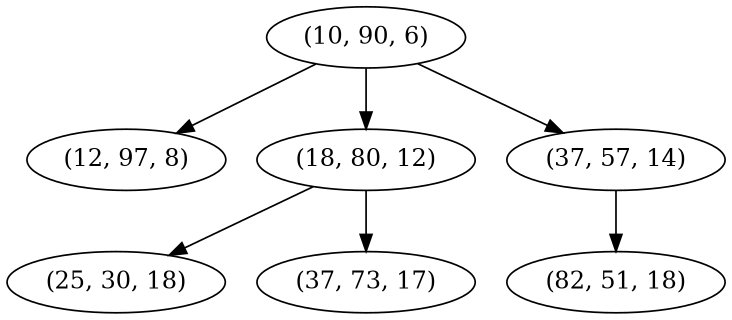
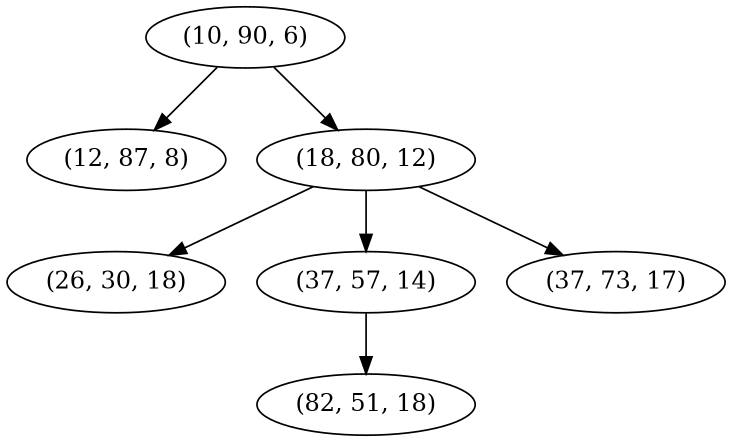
(483, 95) -> (366, 213)
(126, 160) -> (126, 160)
(116, 282) -> (116, 282)
